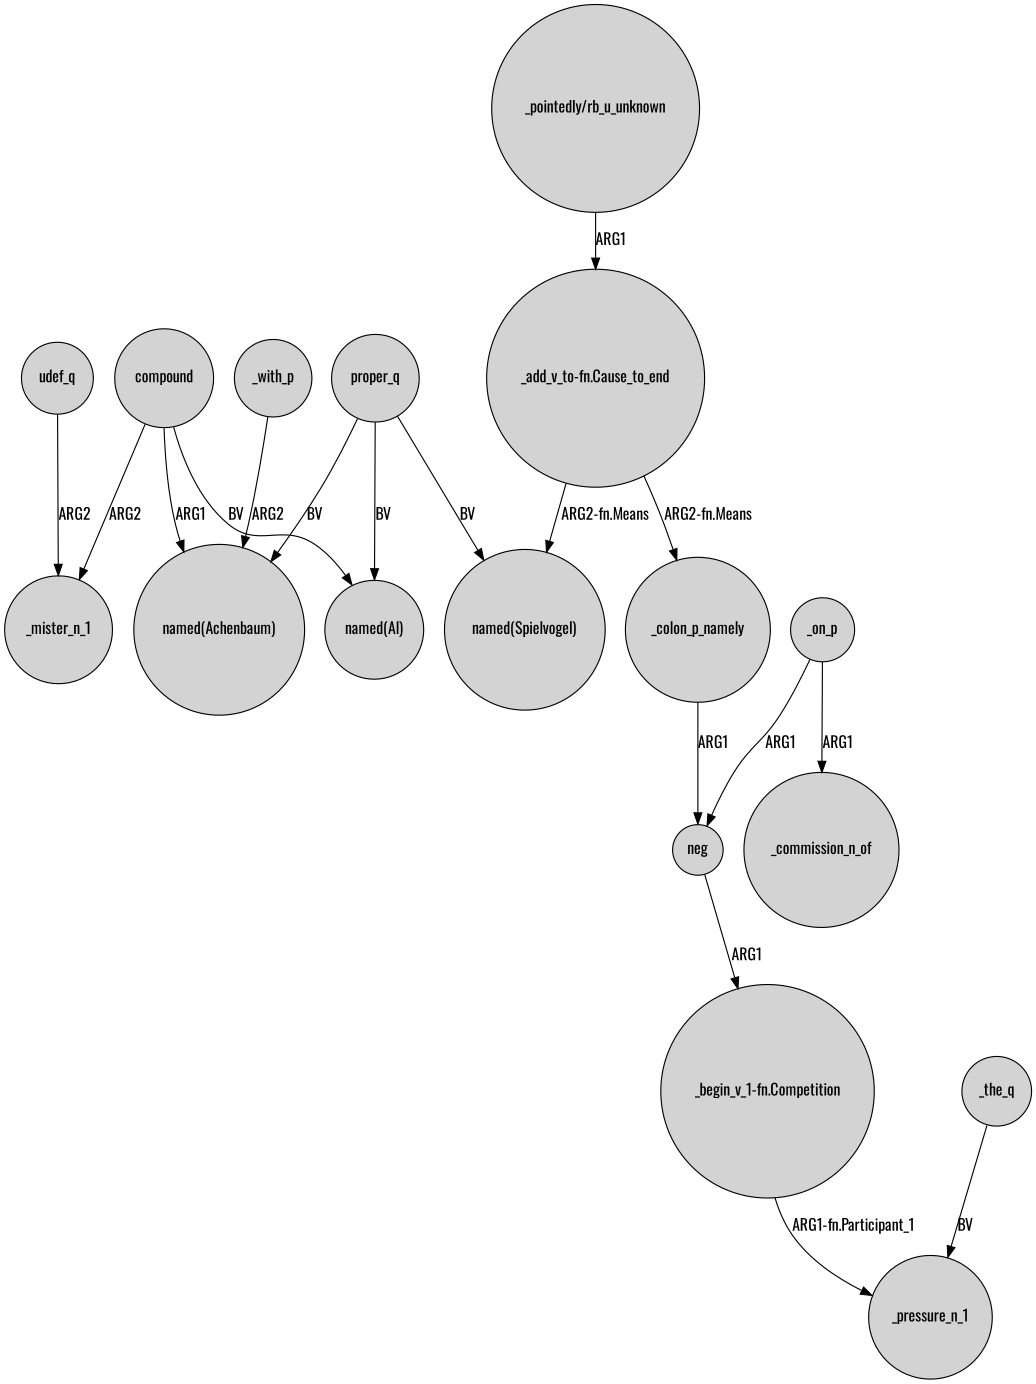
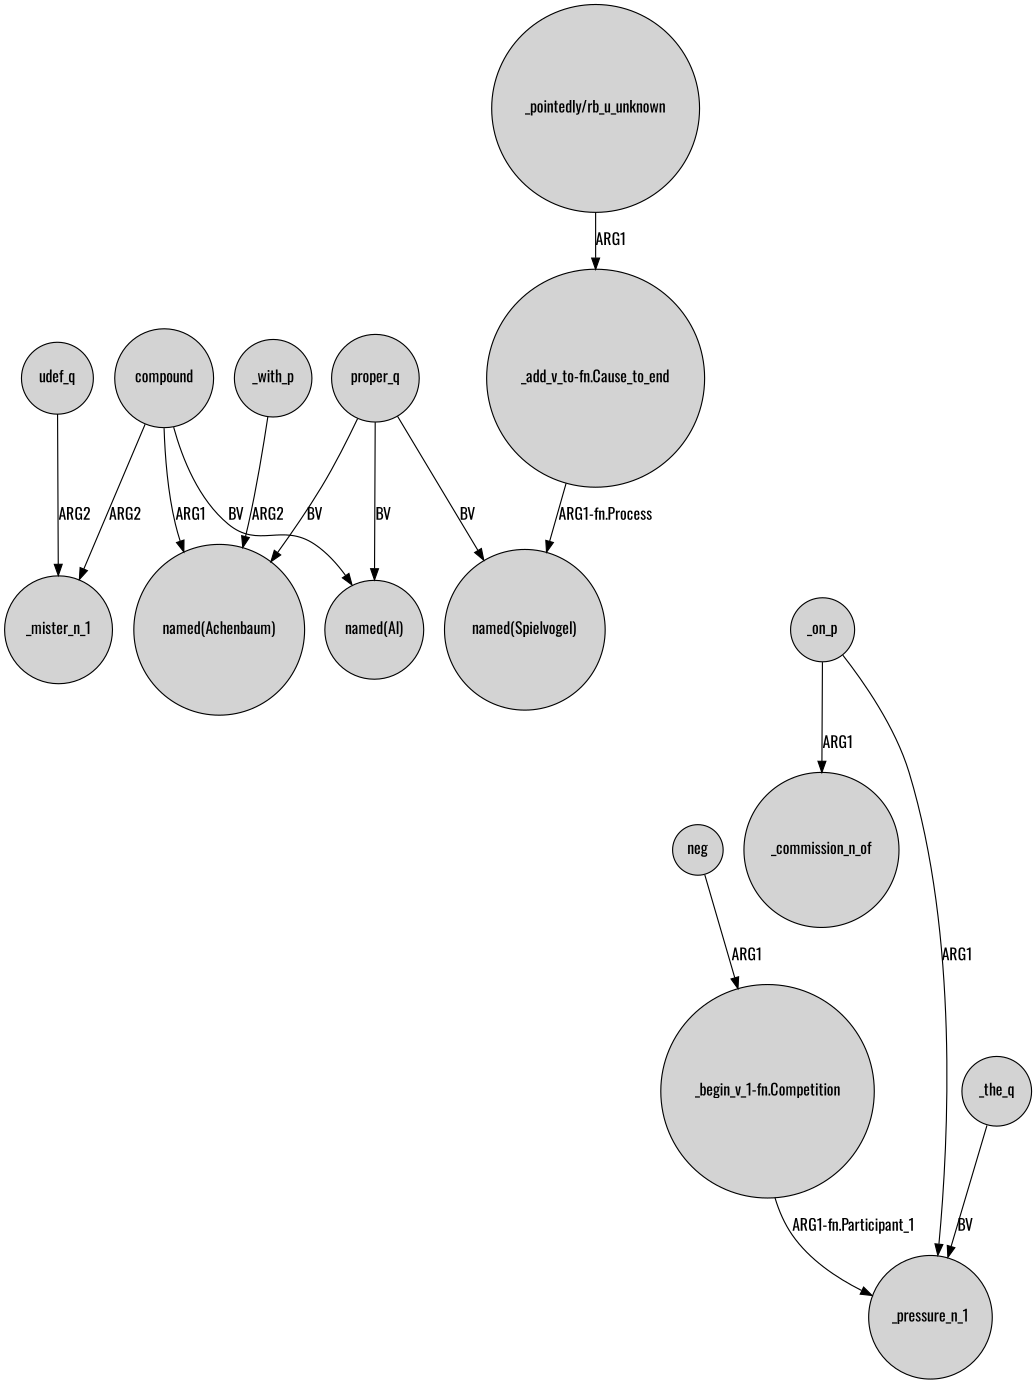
(606, 516) -> (606, 516)
(698, 630) -> none
(762, 738) -> (940, 939)
